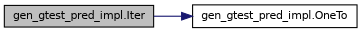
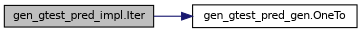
(275, 16) -> (275, 16)
